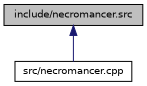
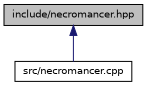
(73, 15) -> (73, 15)
